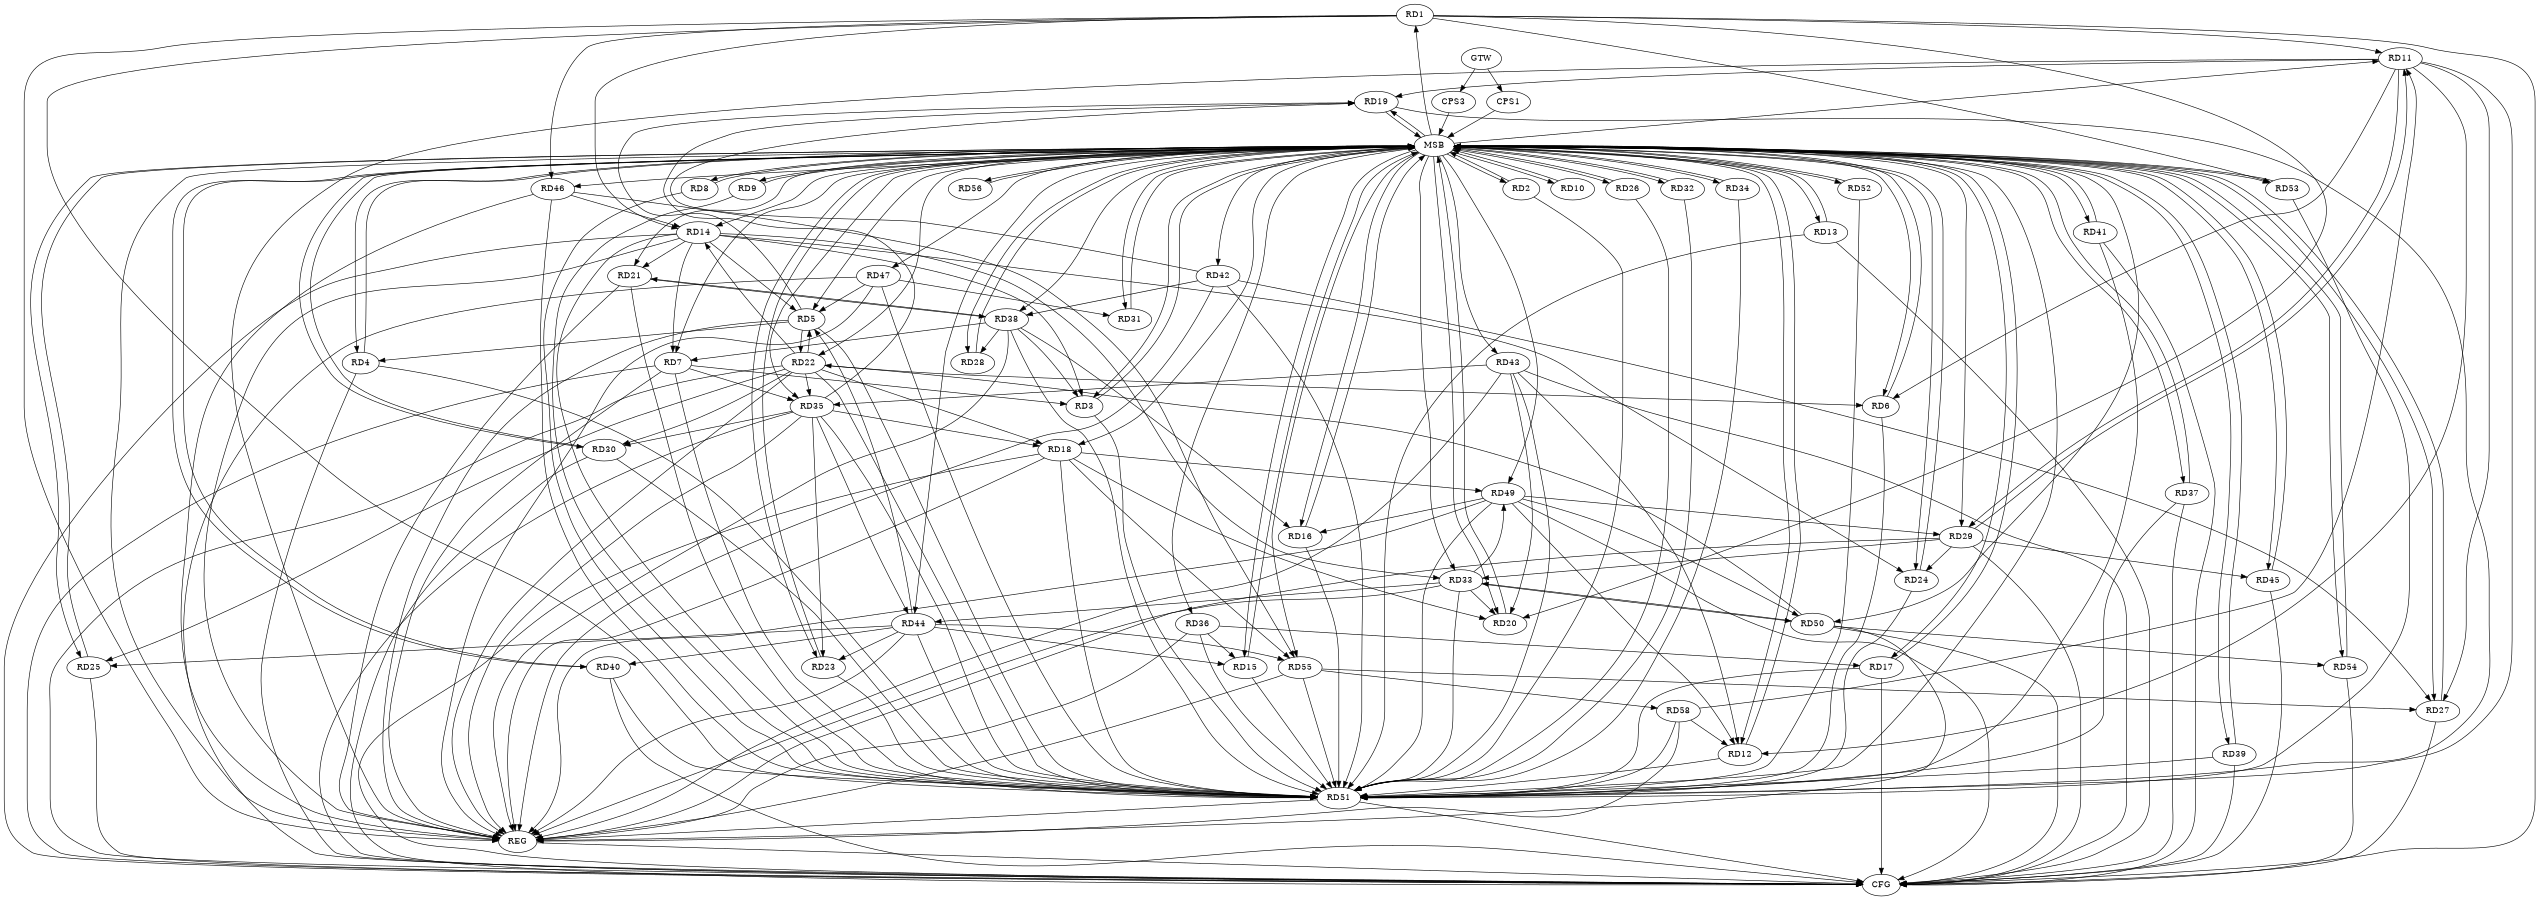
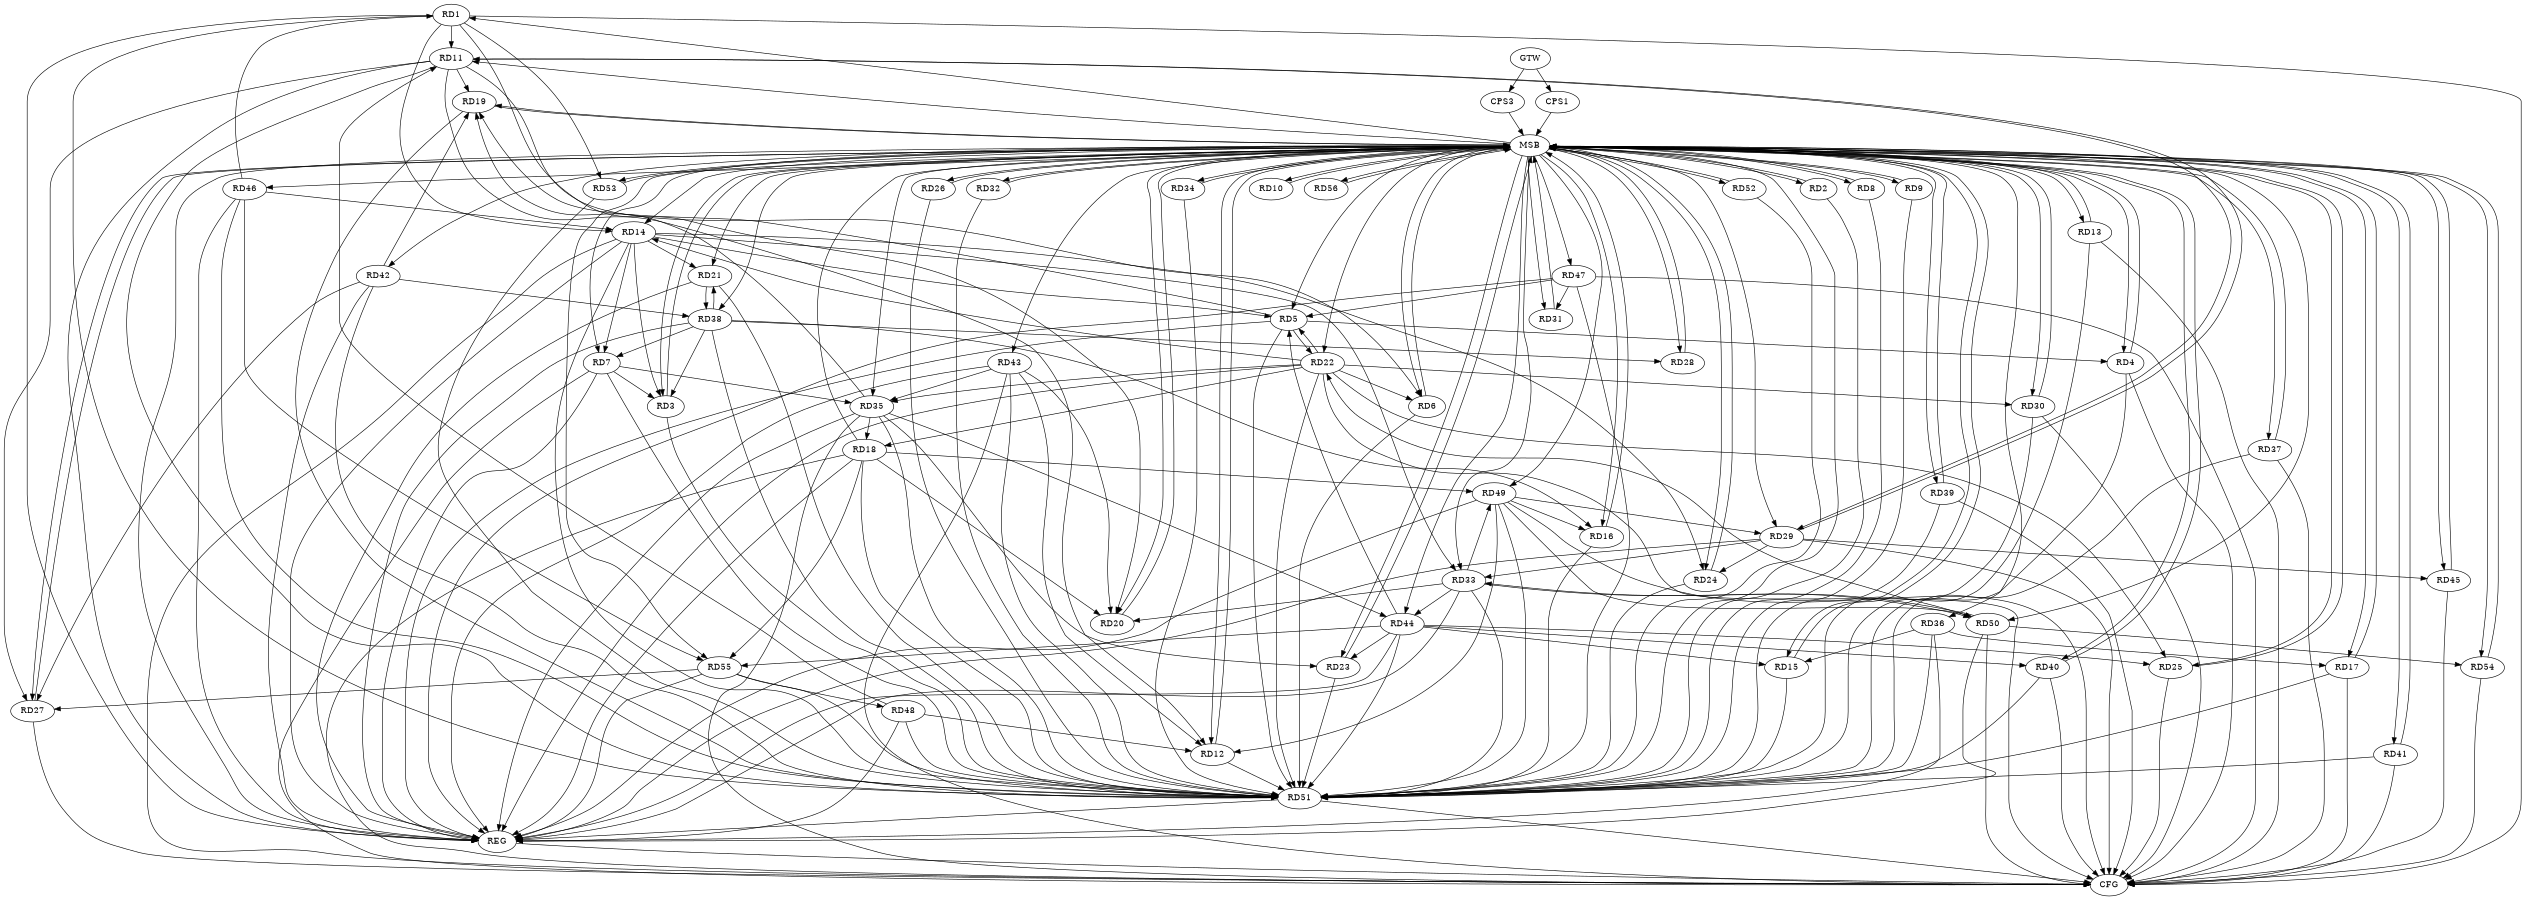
(924, 23) -> (274, 38)
(1251, 271) -> (893, 180)
(711, 428) -> none
(1678, 711) -> (903, 711)
